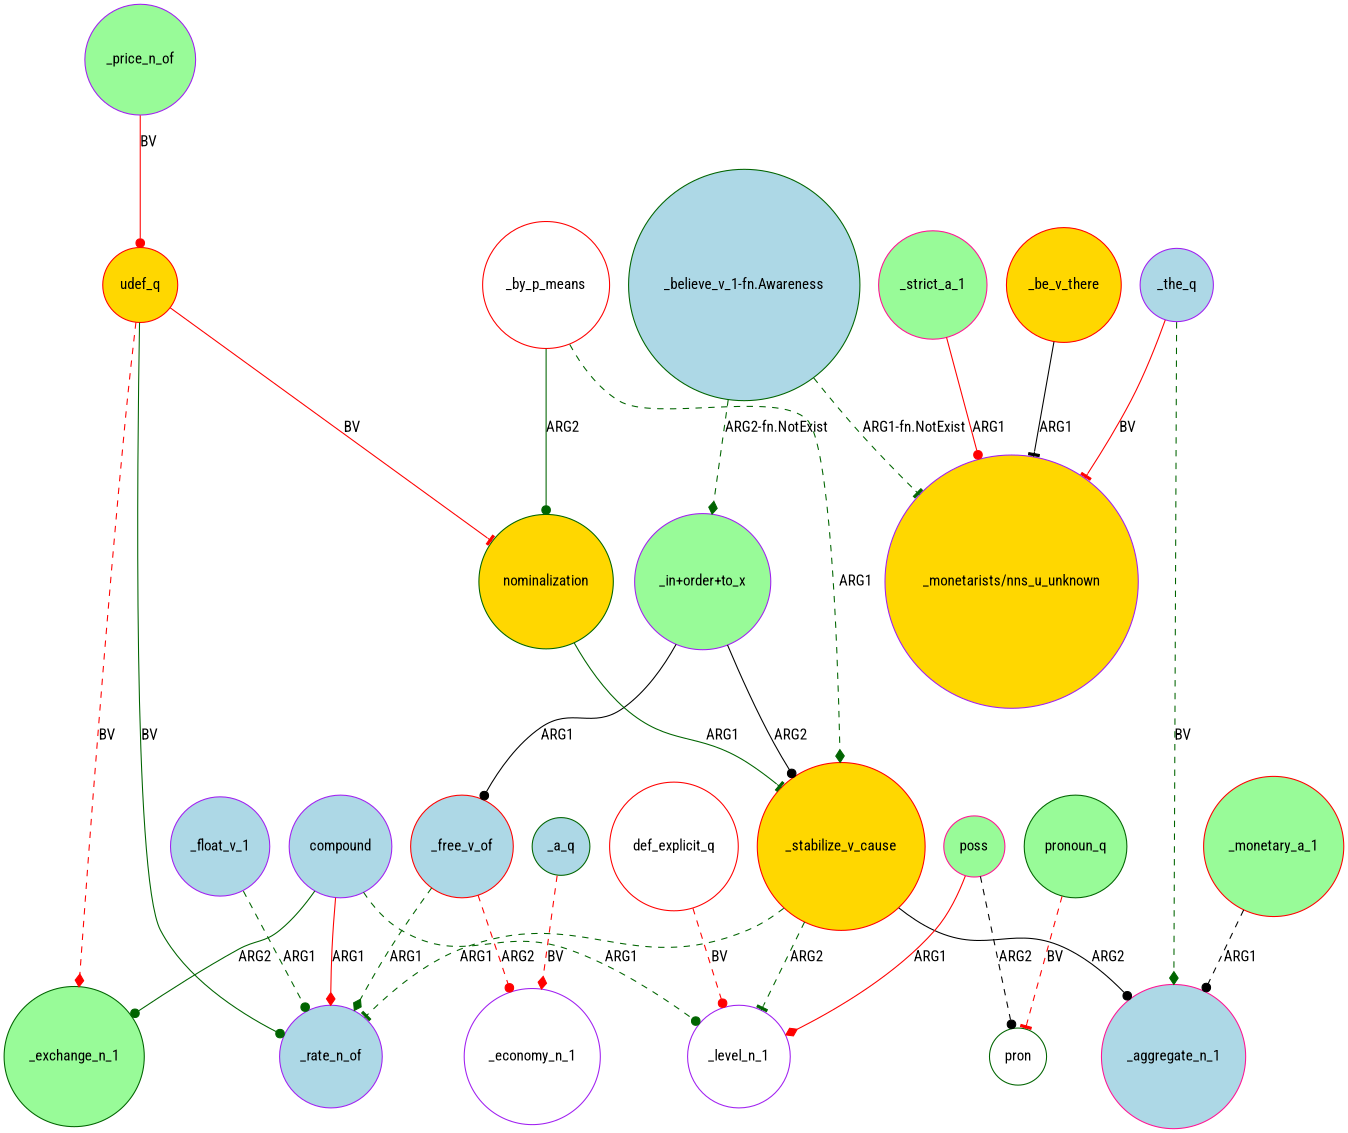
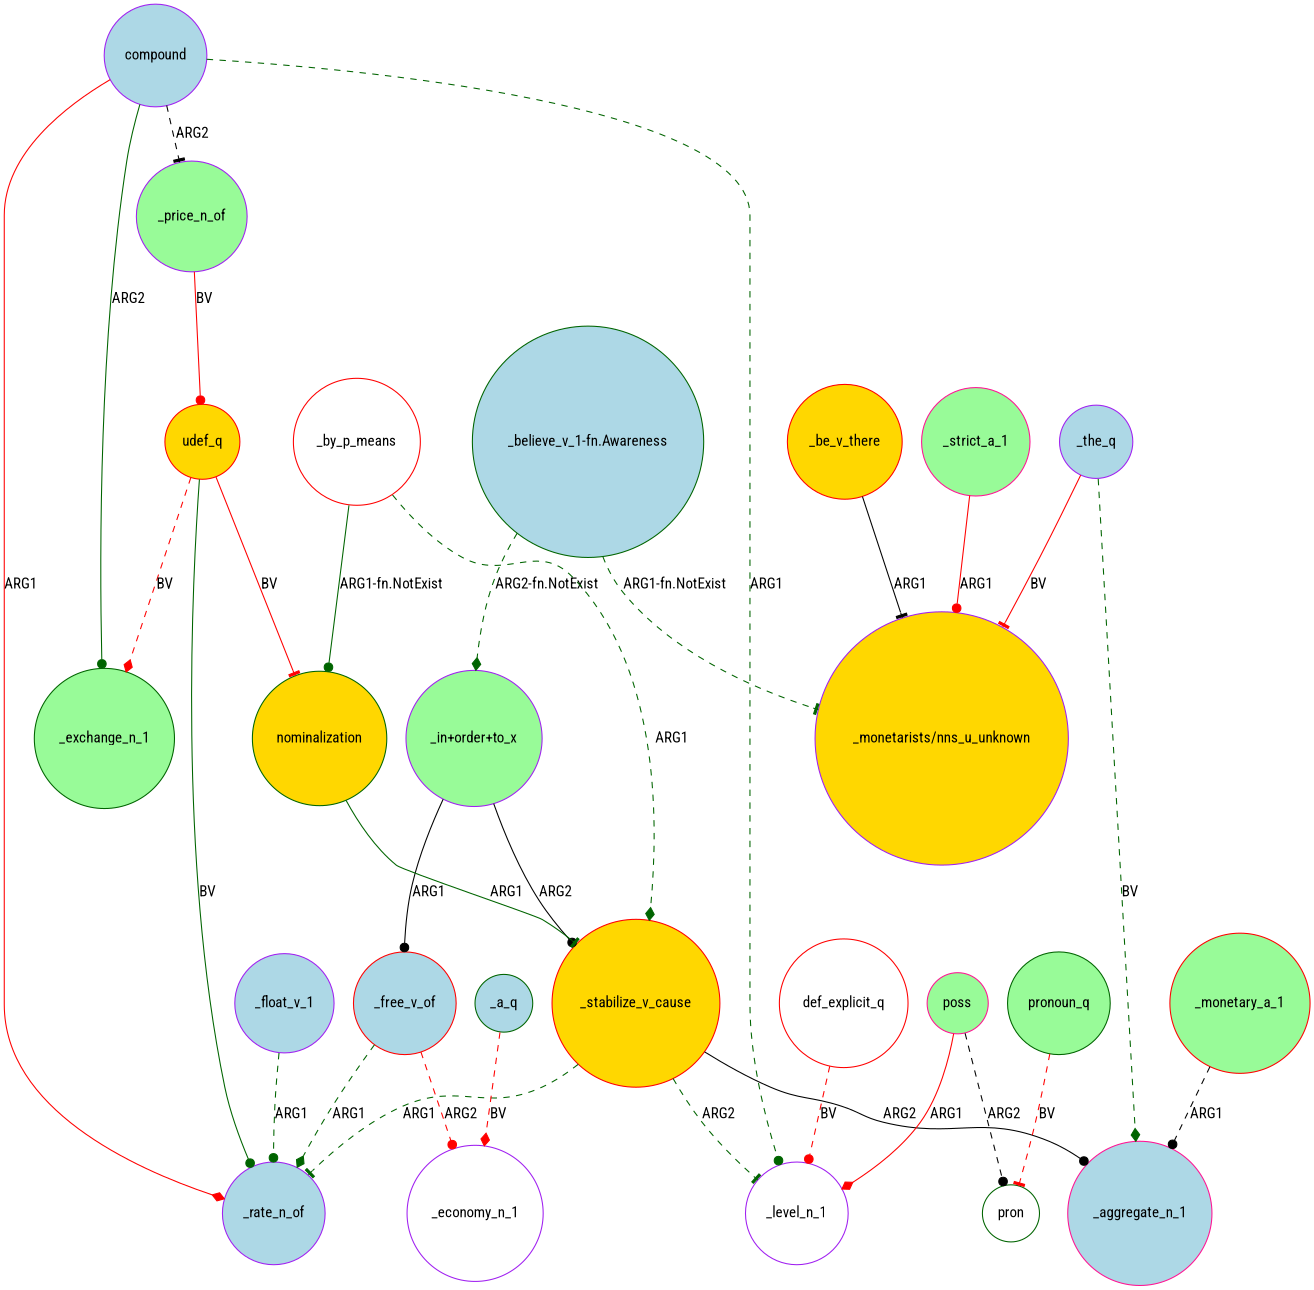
none -> (173, 131)
(563, 428) -> (391, 585)
